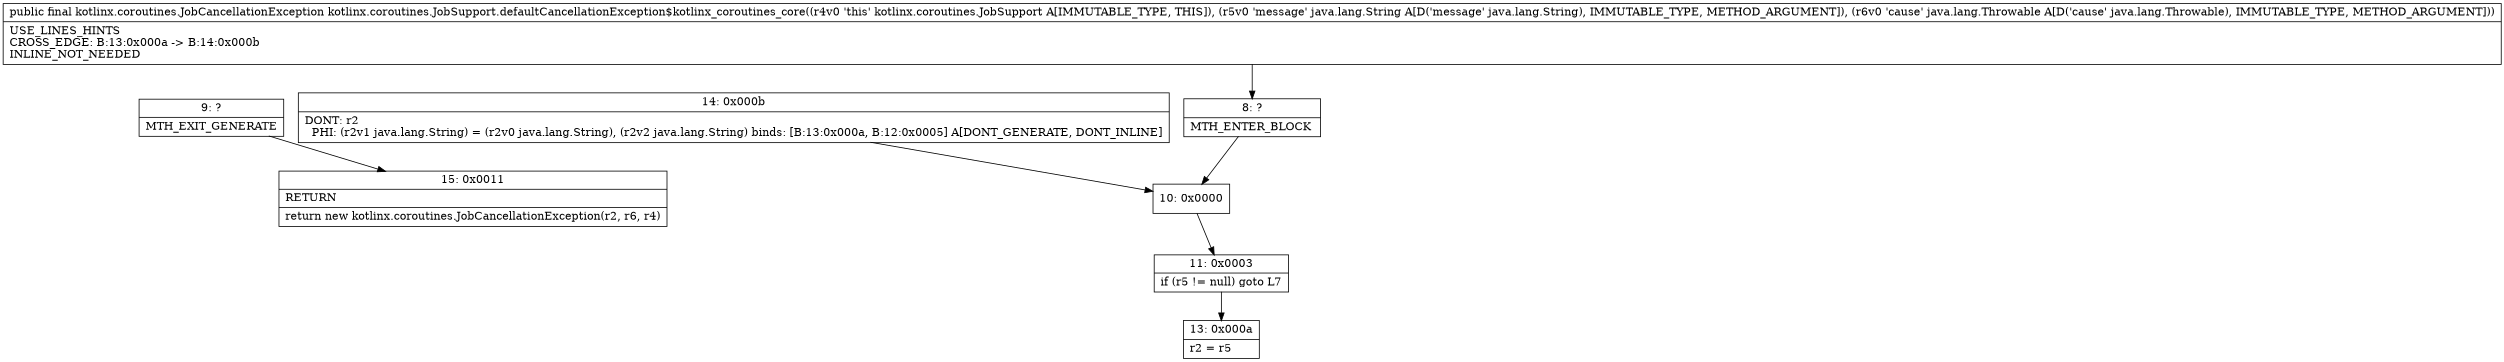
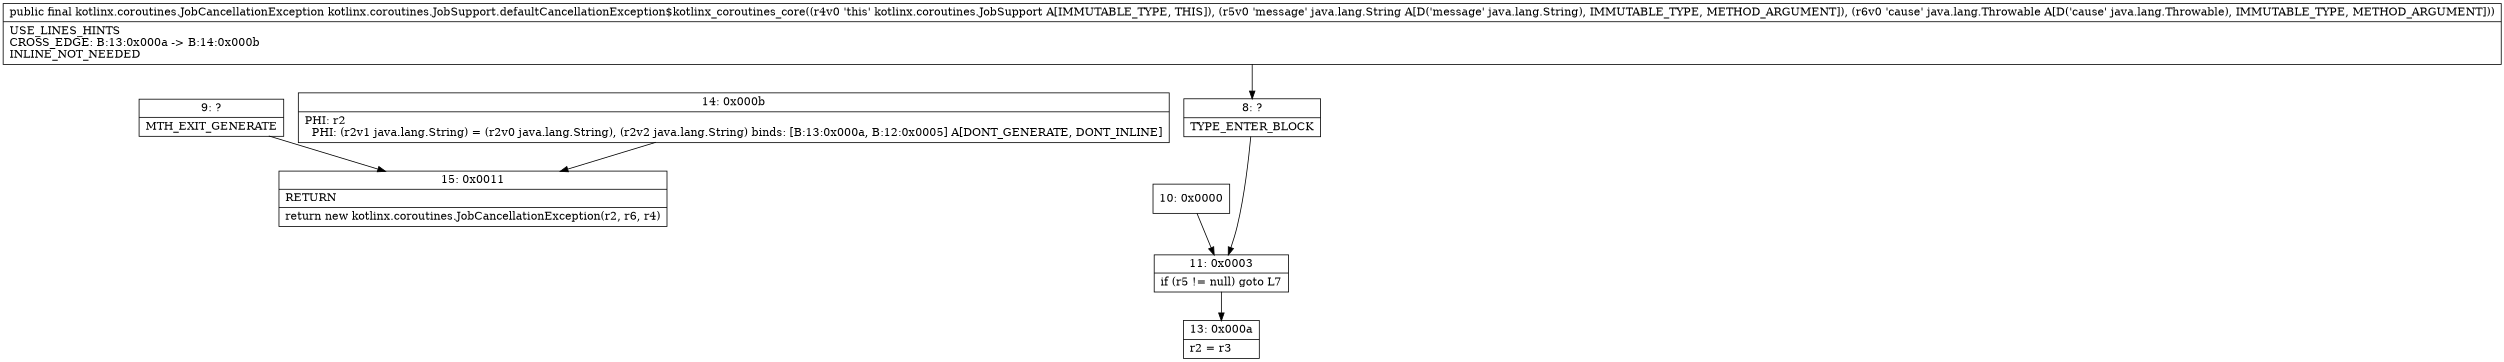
(333, 121) -> (327, 121)
(1251, 127) -> (1252, 127)
(1223, 157) -> (1244, 193)
(1008, 166) -> (612, 156)
(1211, 349) -> (1211, 349)
